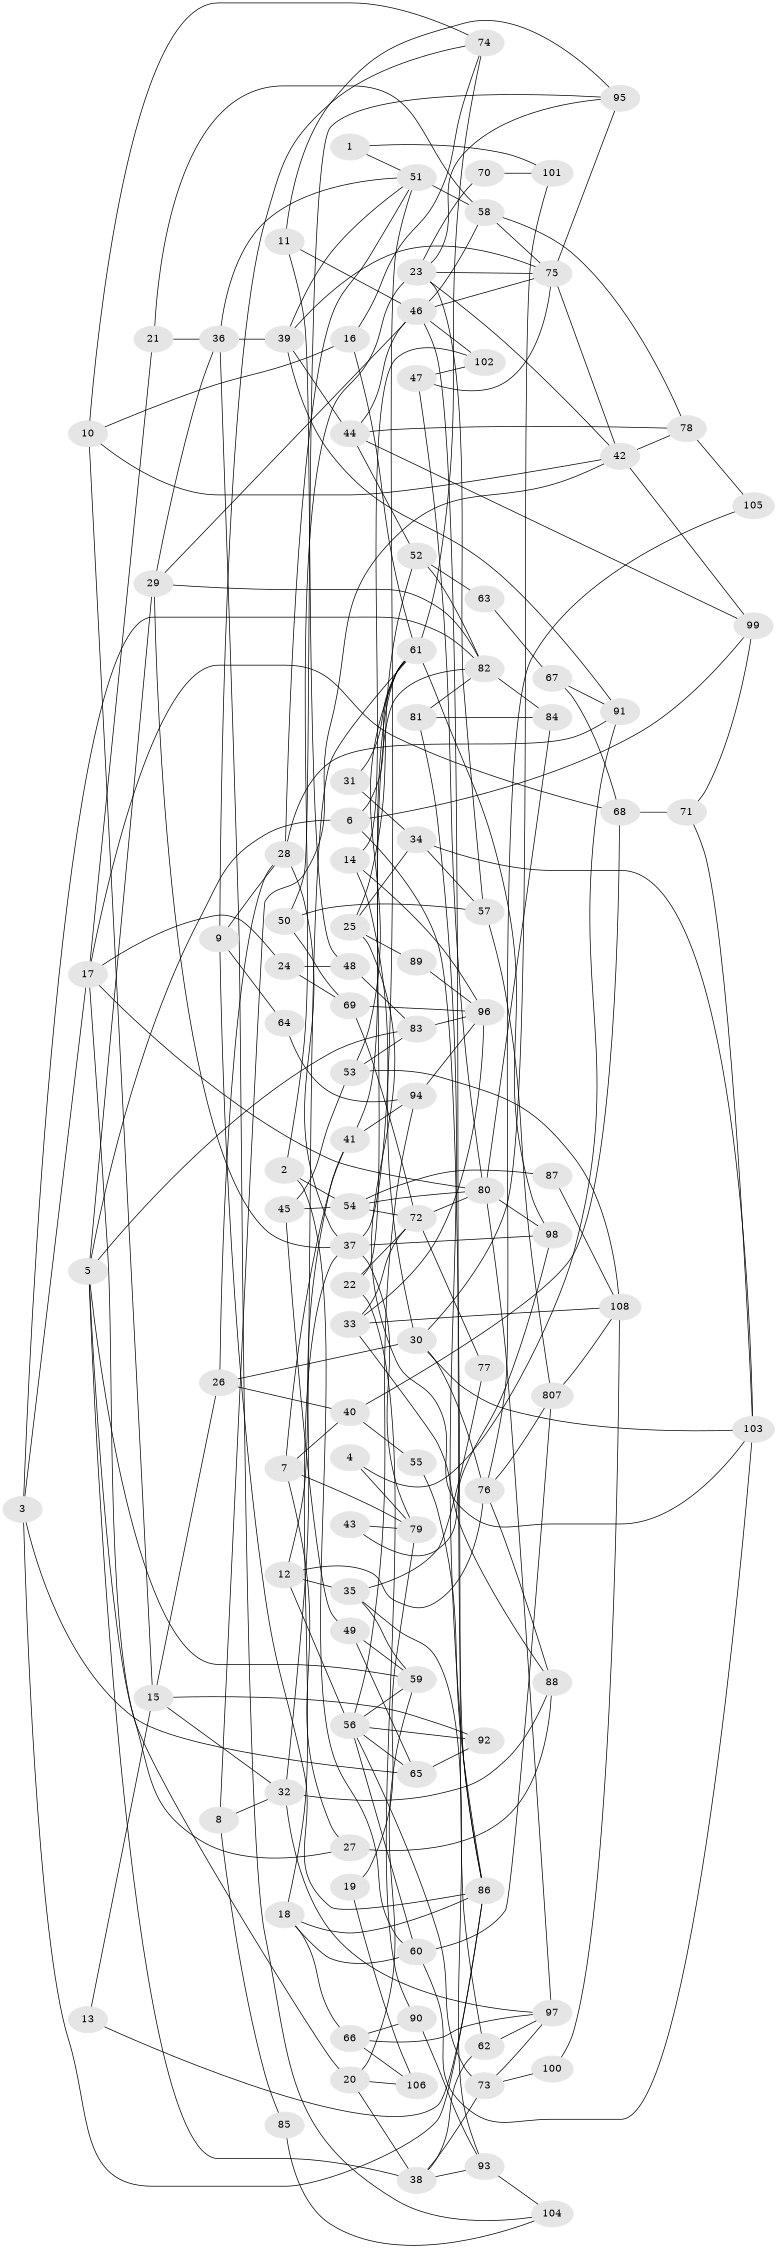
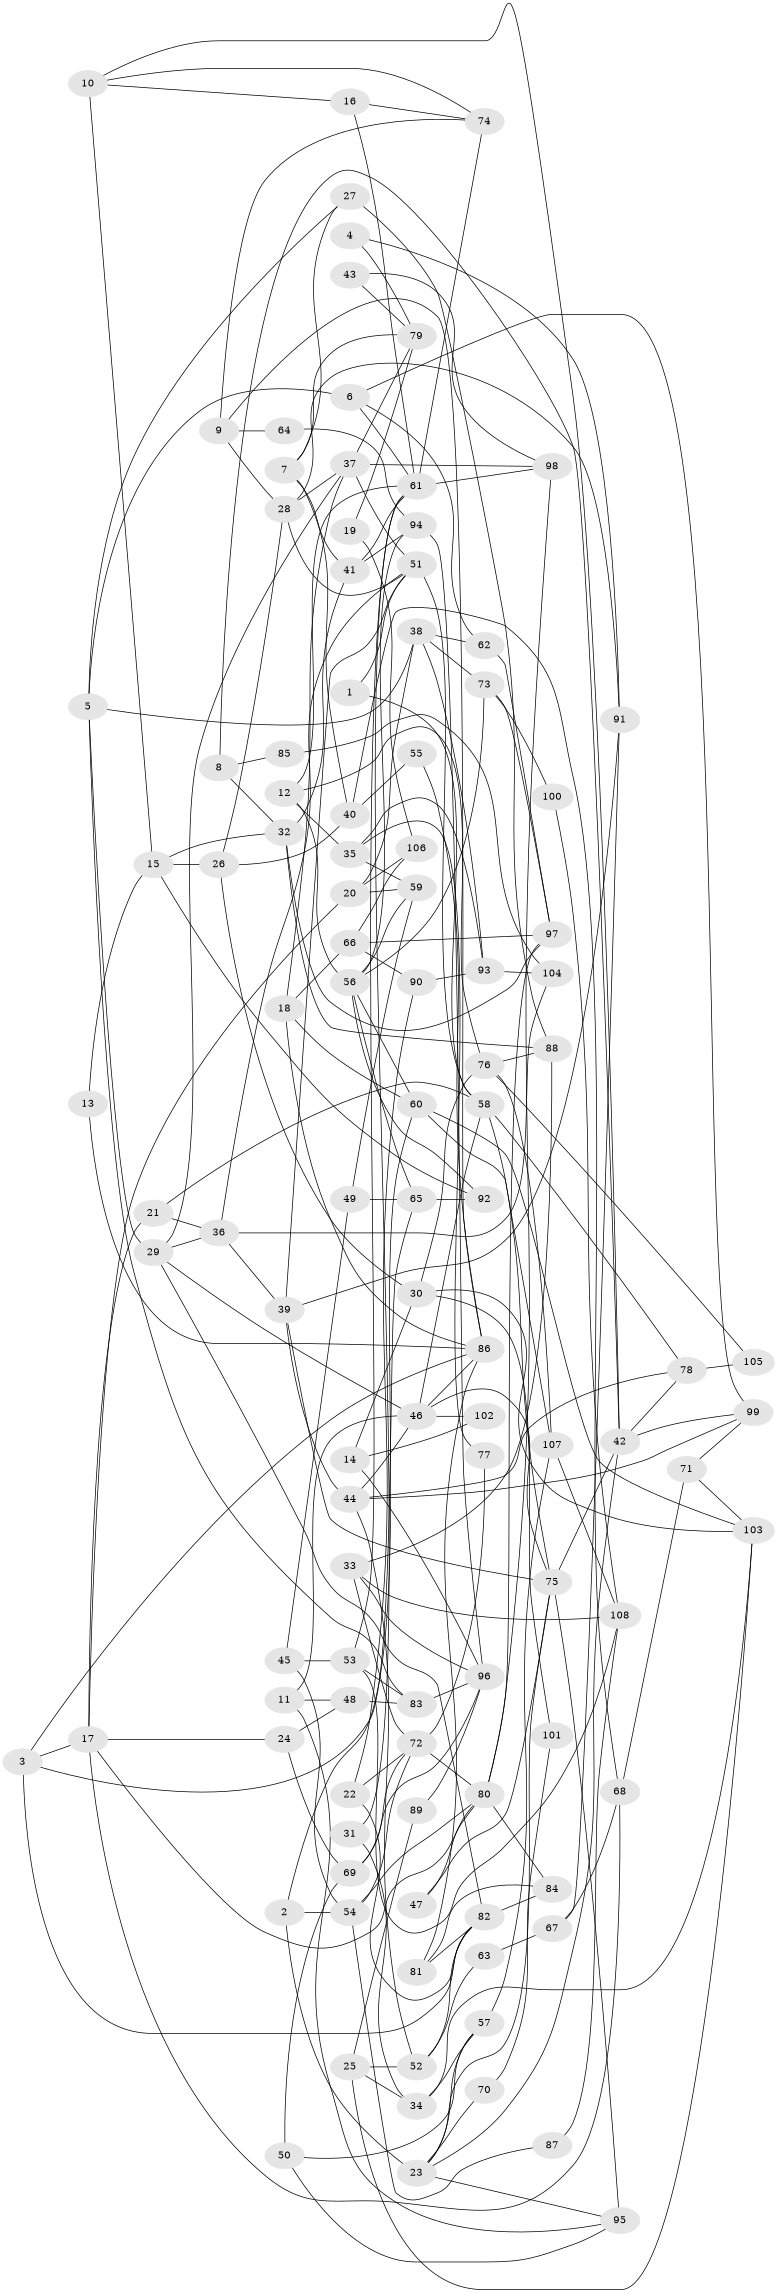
(458, 147) -> (452, 987)
(449, 371) -> none
(552, 1396) -> (552, 1445)
(155, 1590) -> none
